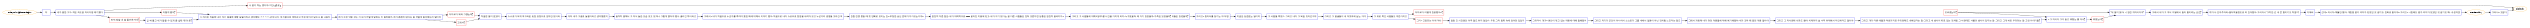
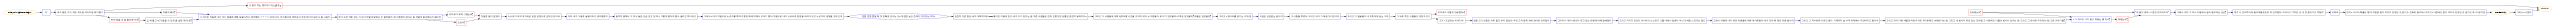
(887, 16) -> (899, 16)
(1488, 21) -> (1511, 21)
